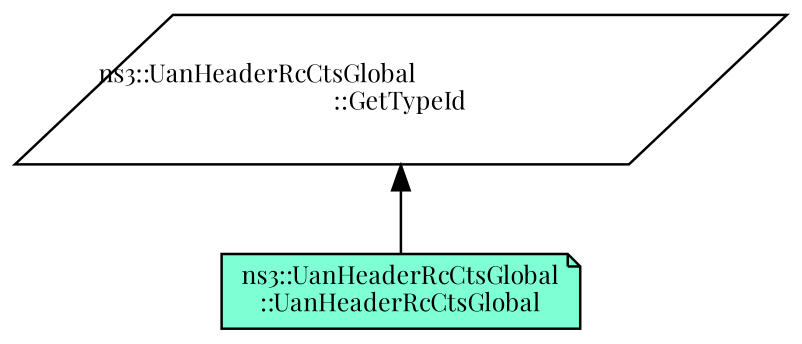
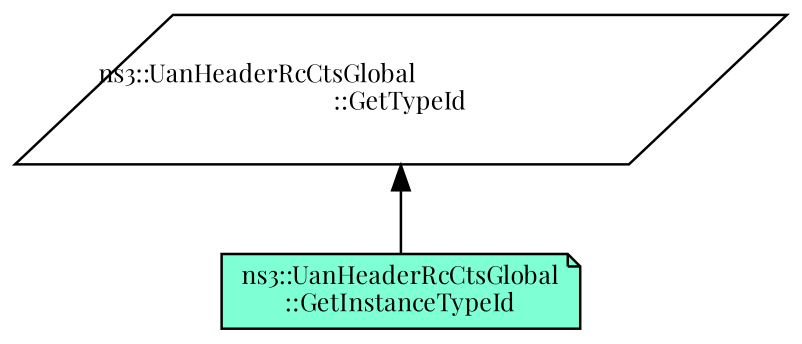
(401, 291) -> (401, 291)
